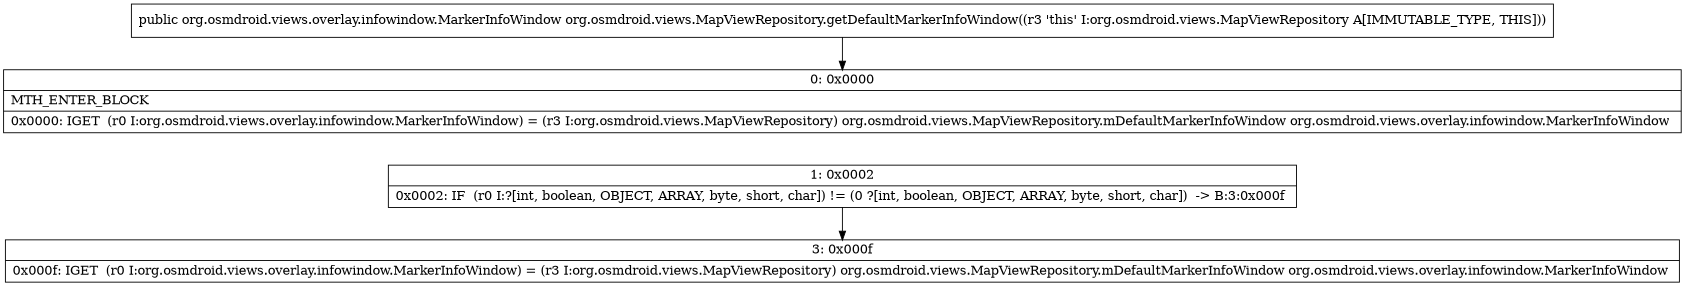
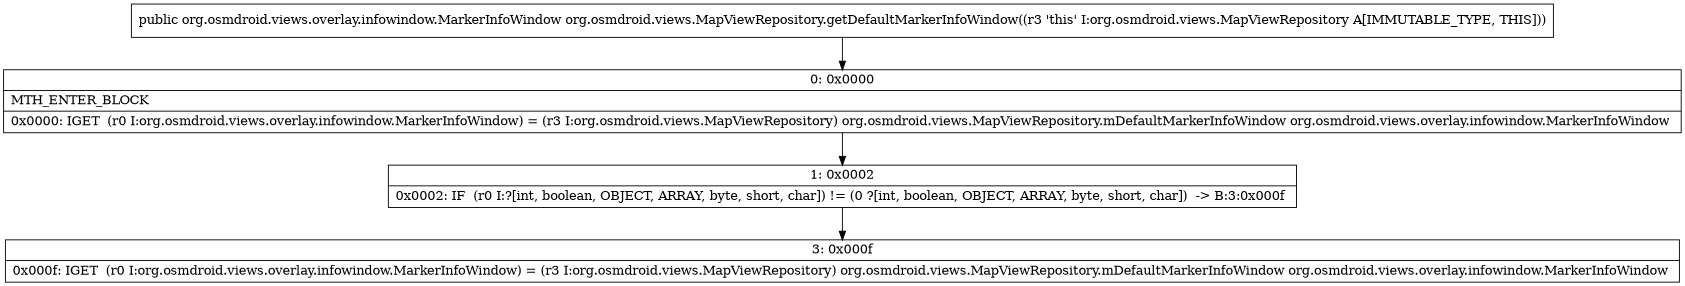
none -> (842, 144)
